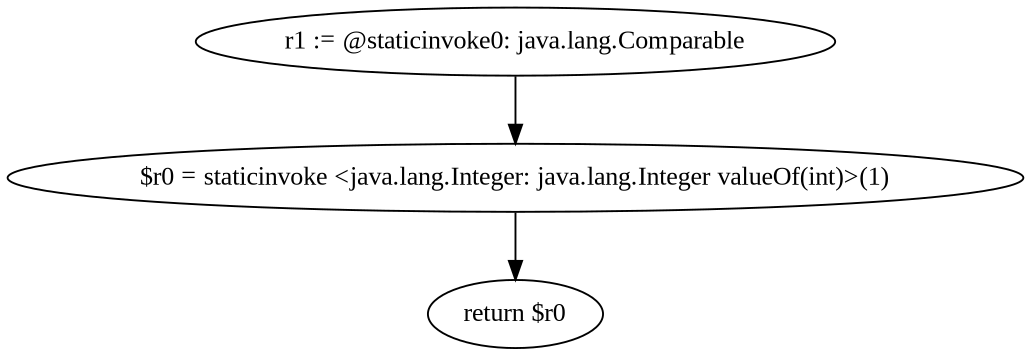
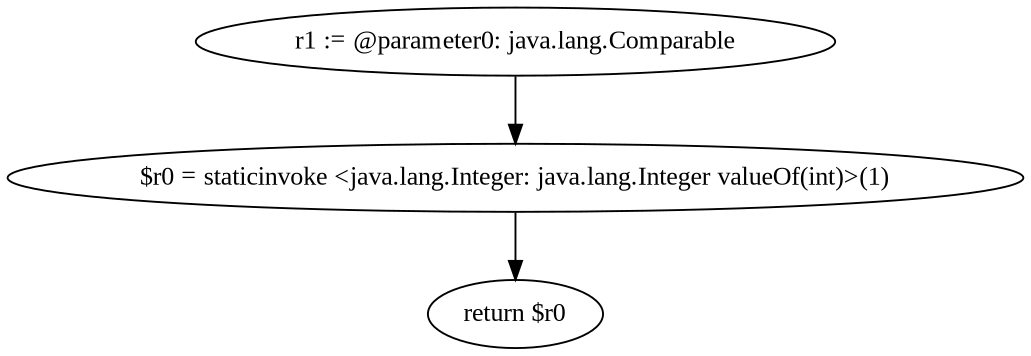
(515, 42) -> (515, 42)
